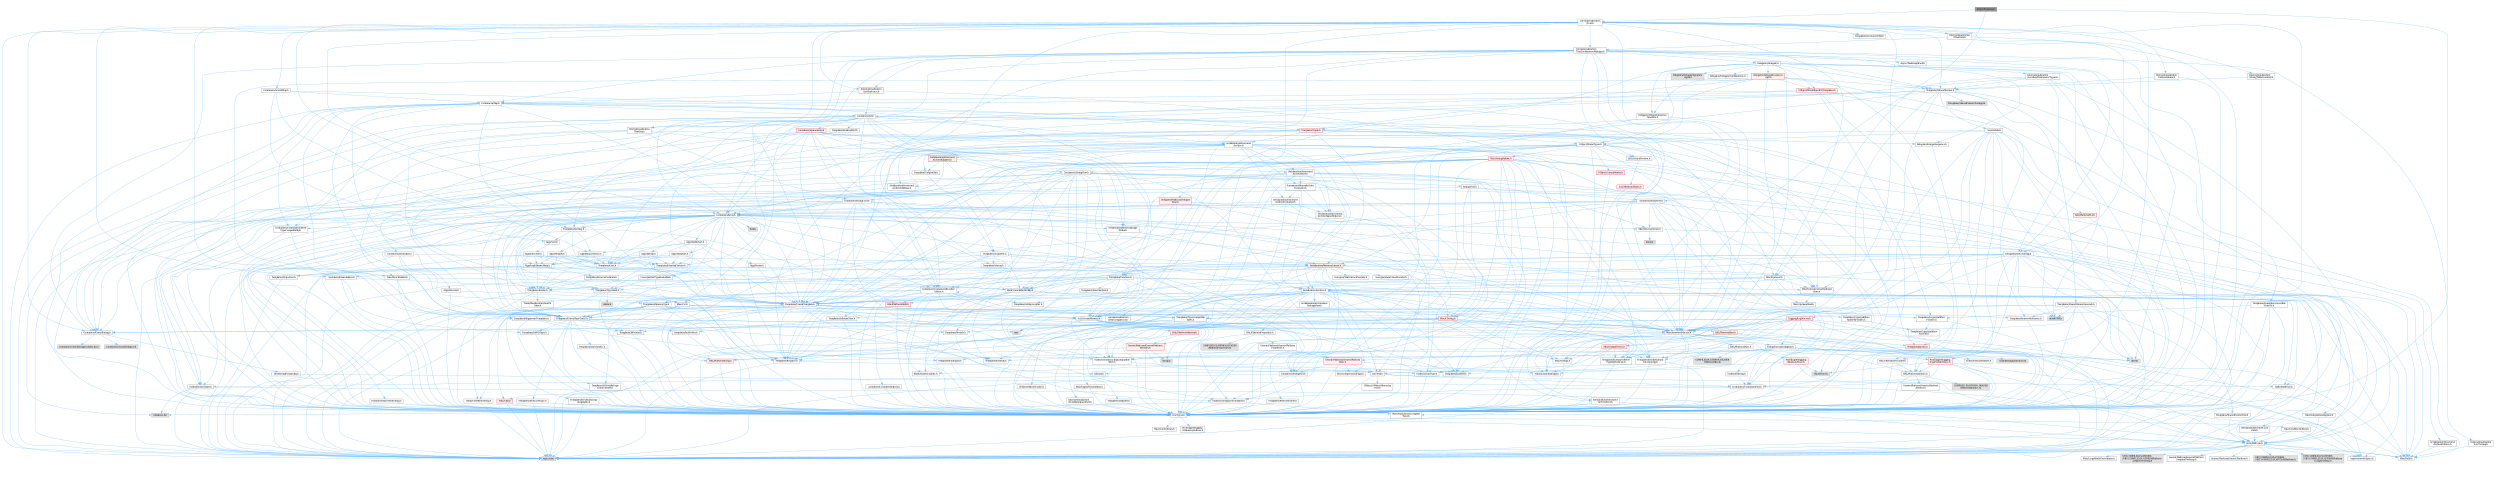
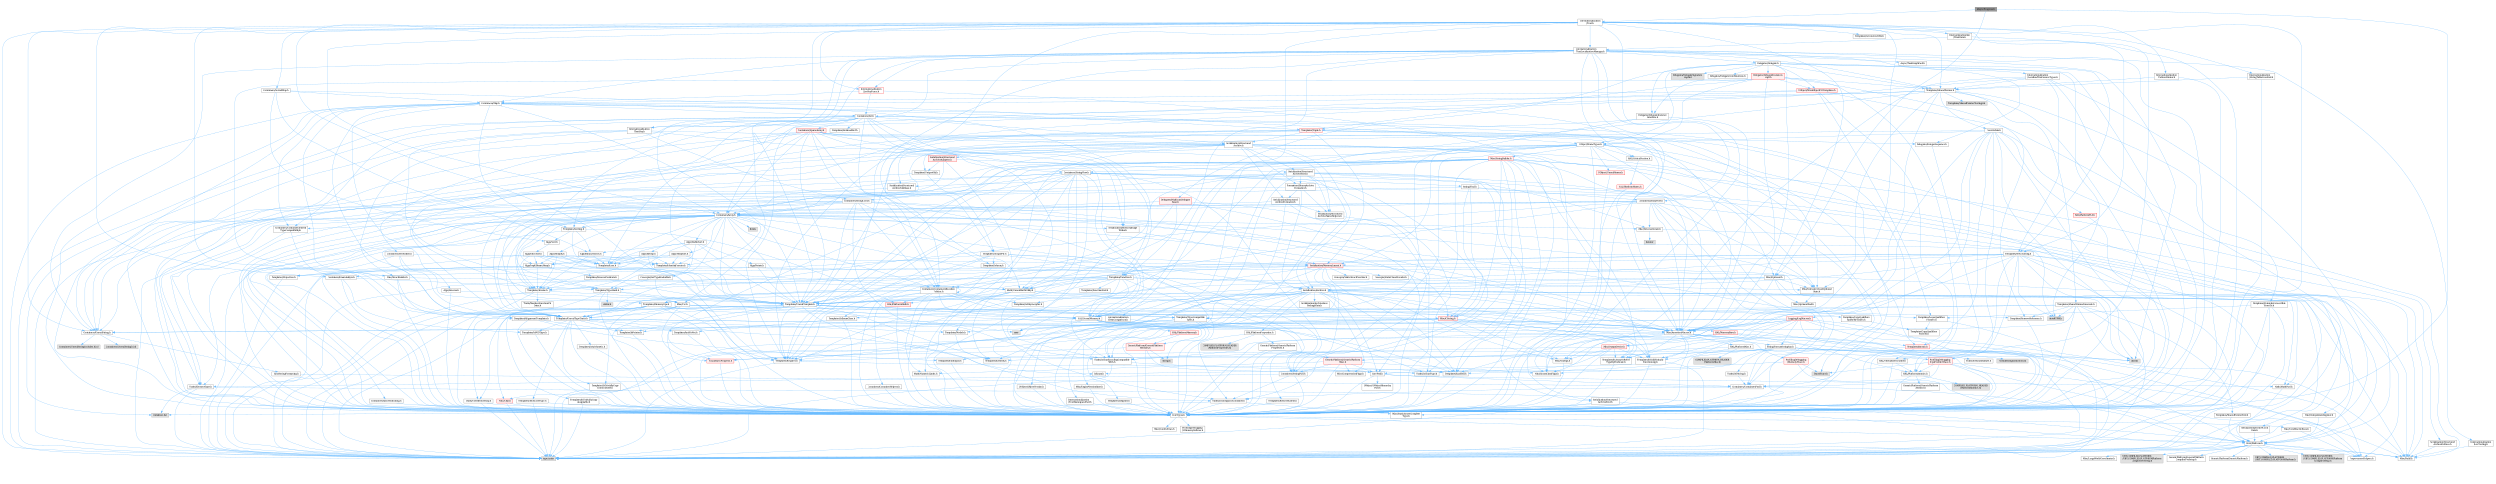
(720, 361) -> (720, 361)
